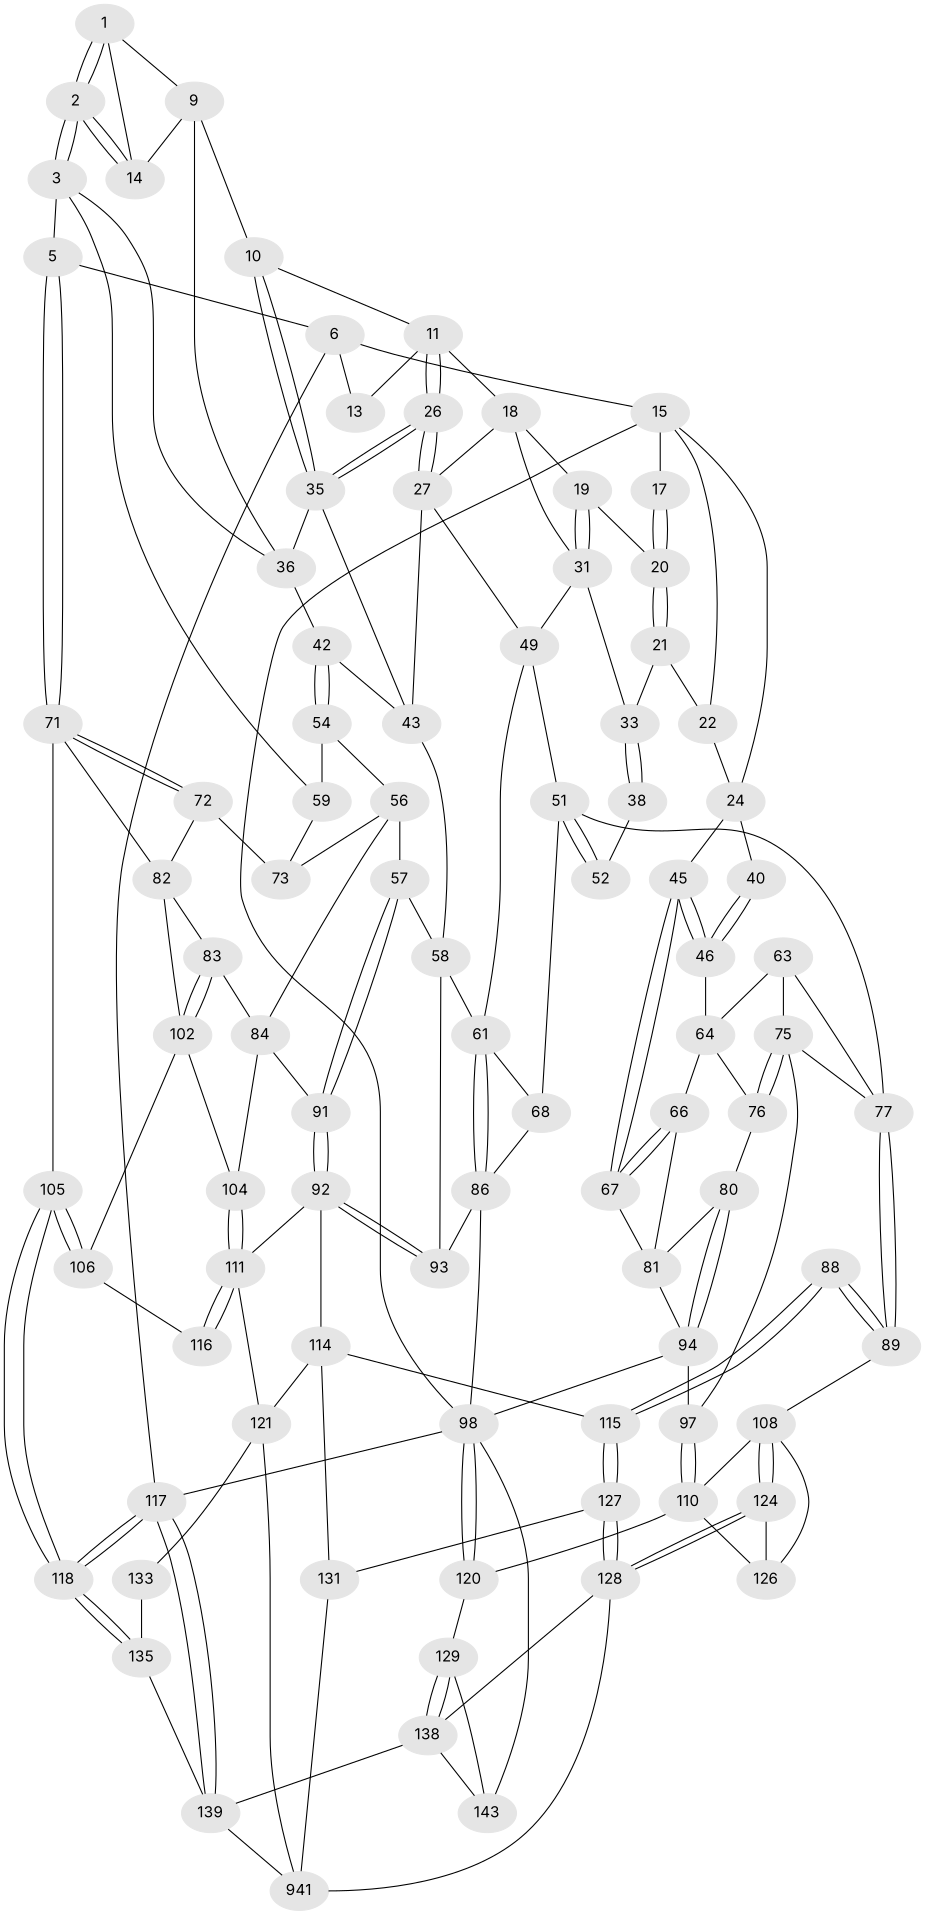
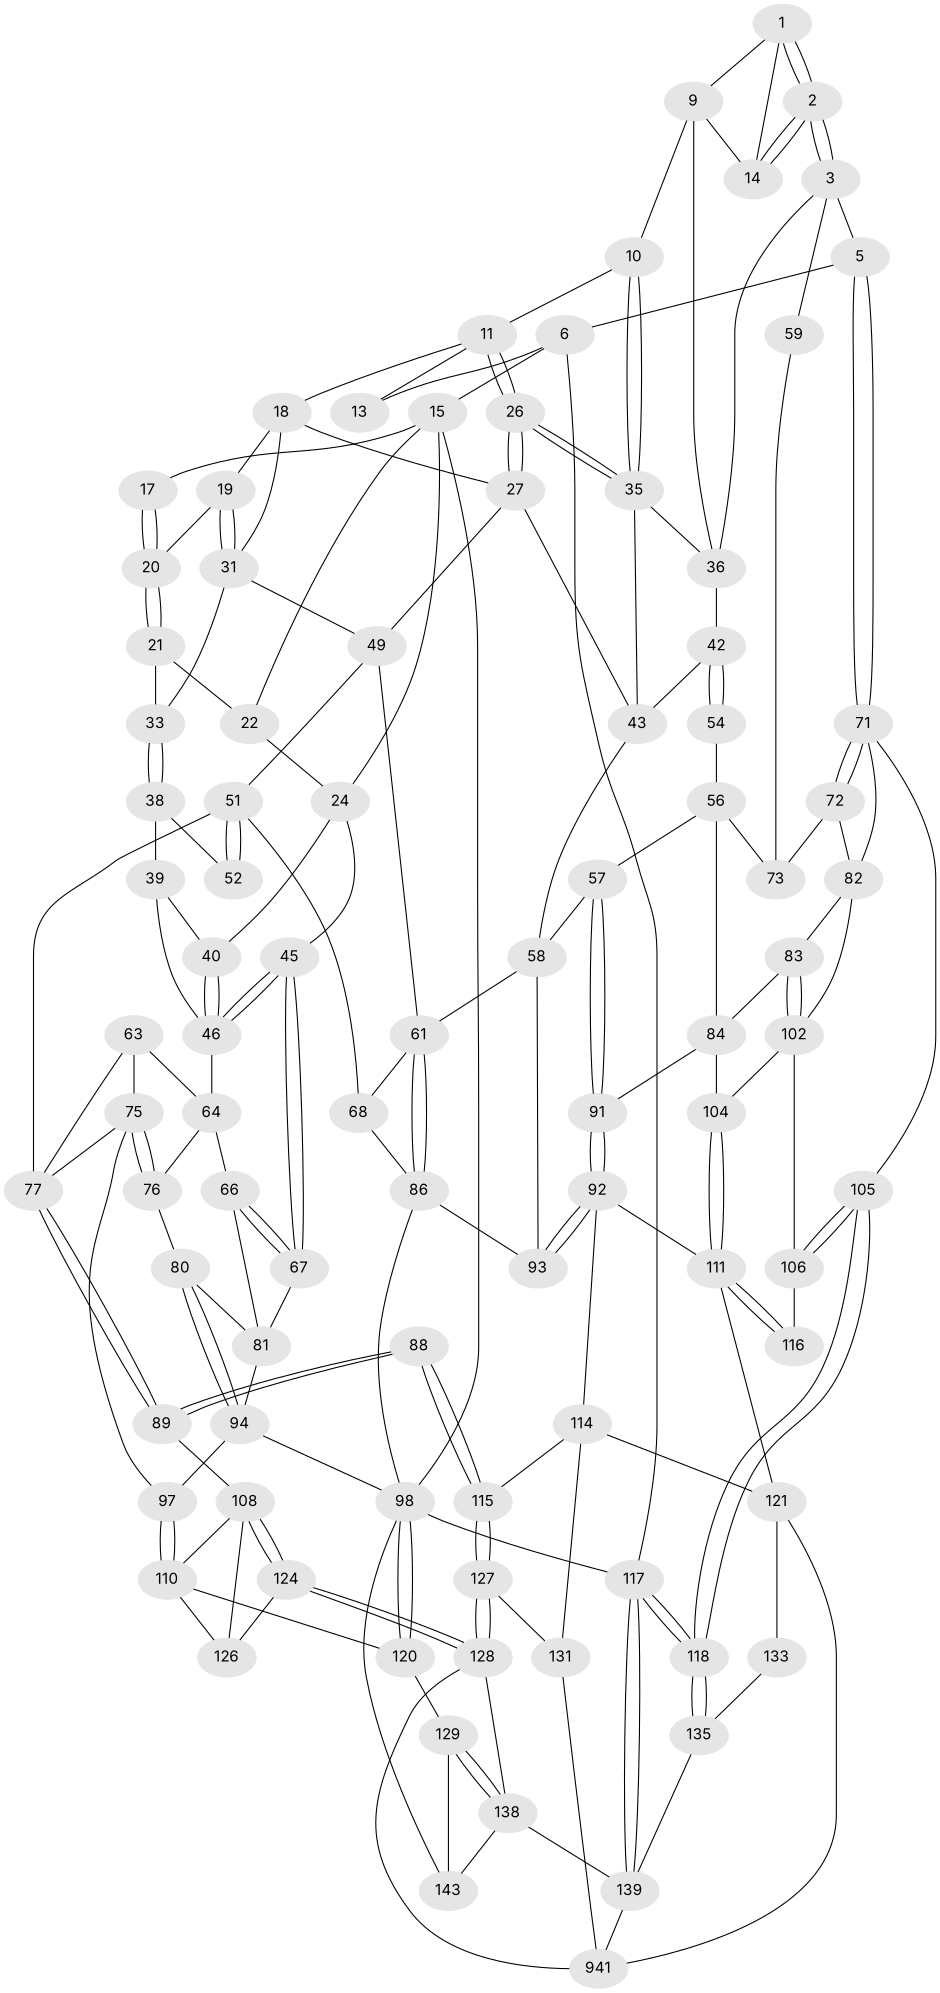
(322, 763) -> none
none -> (156, 880)
